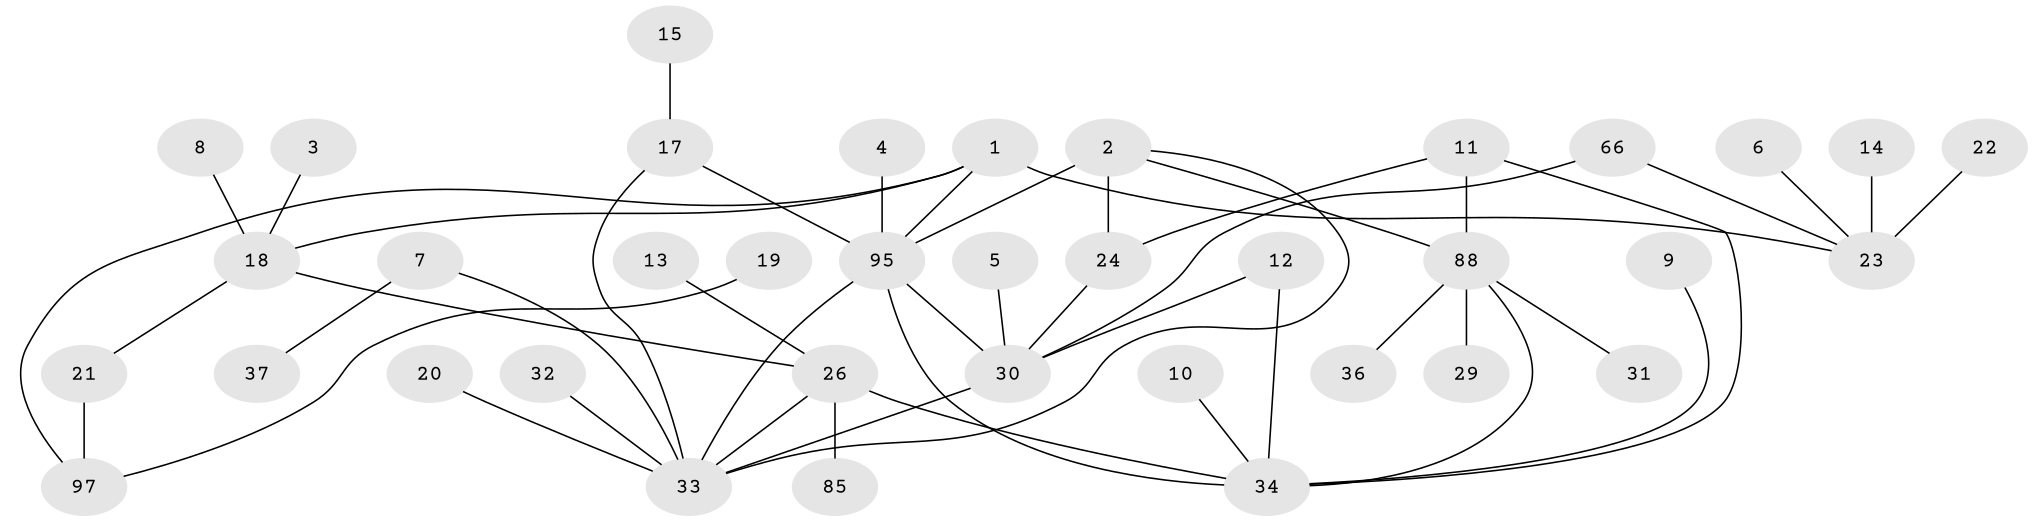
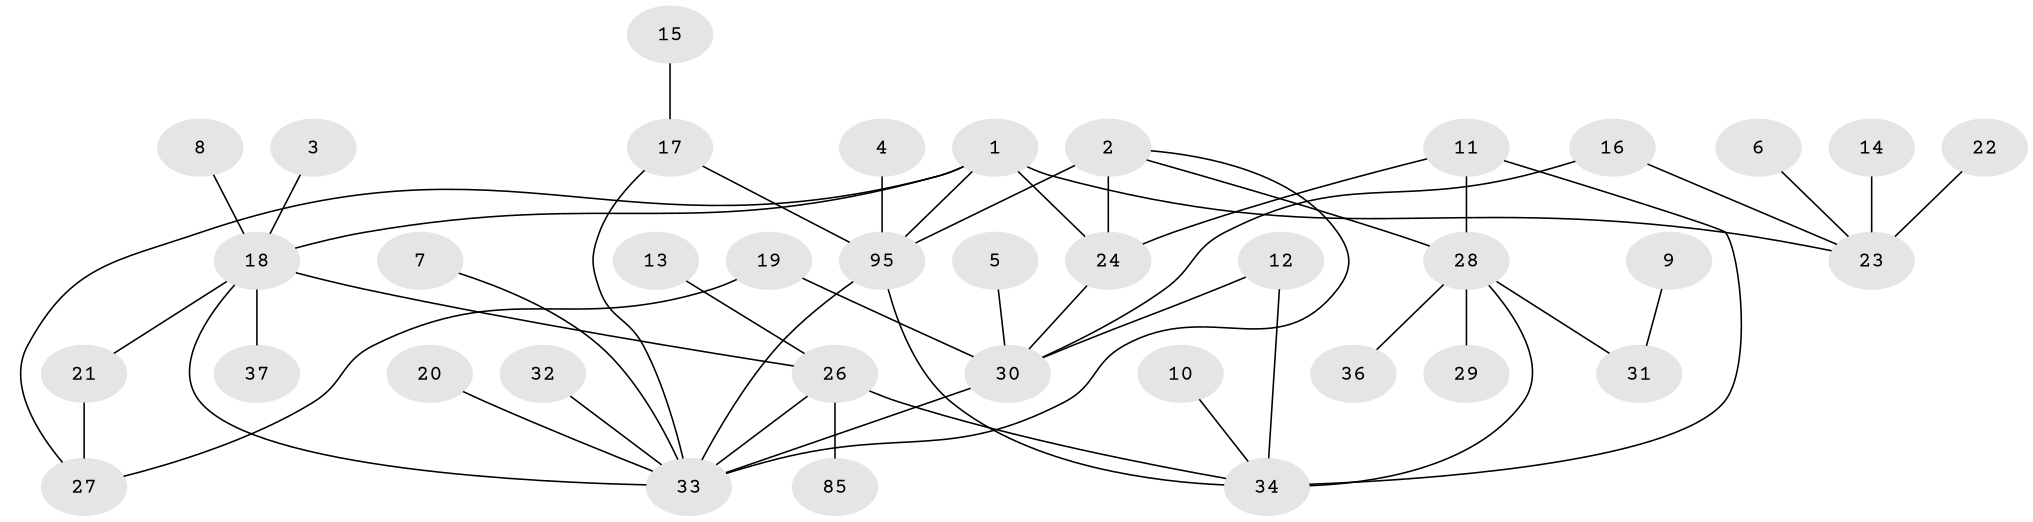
(1612, 148) -> (1612, 148)
none -> (1052, 204)
(1466, 261) -> (1466, 261)
(338, 317) -> (257, 317)
(945, 317) -> (884, 316)
(1644, 433) -> (1654, 317)
none -> (351, 460)
(84, 487) -> (84, 487)
